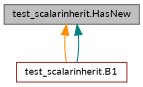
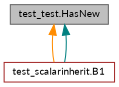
(72, 14) -> (59, 14)
